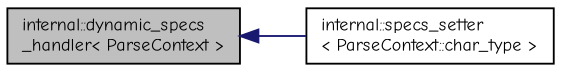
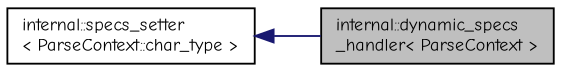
(282, 36) -> (297, 36)
